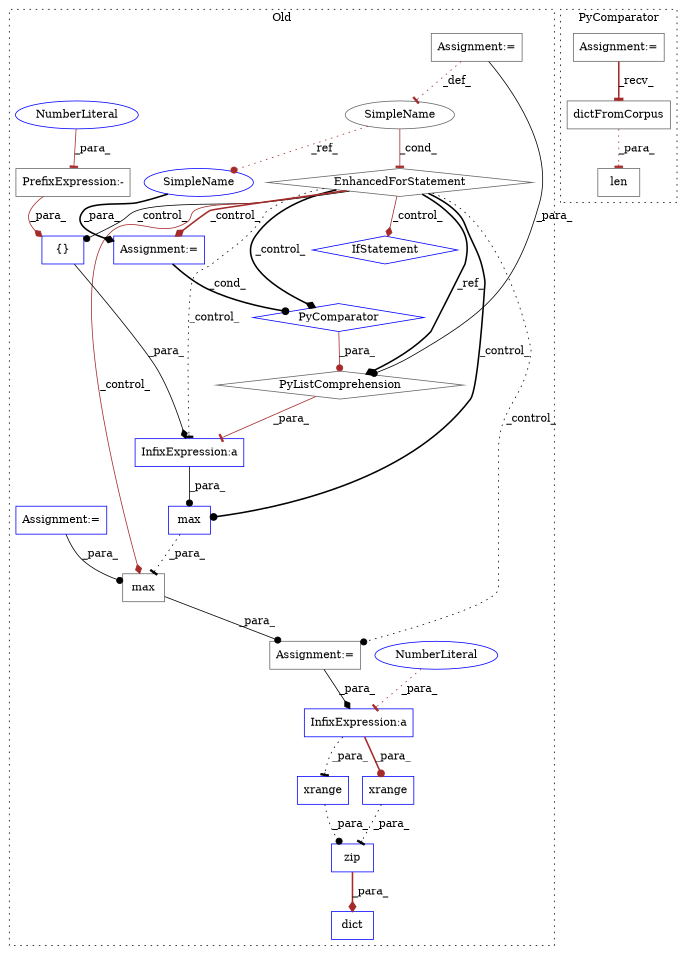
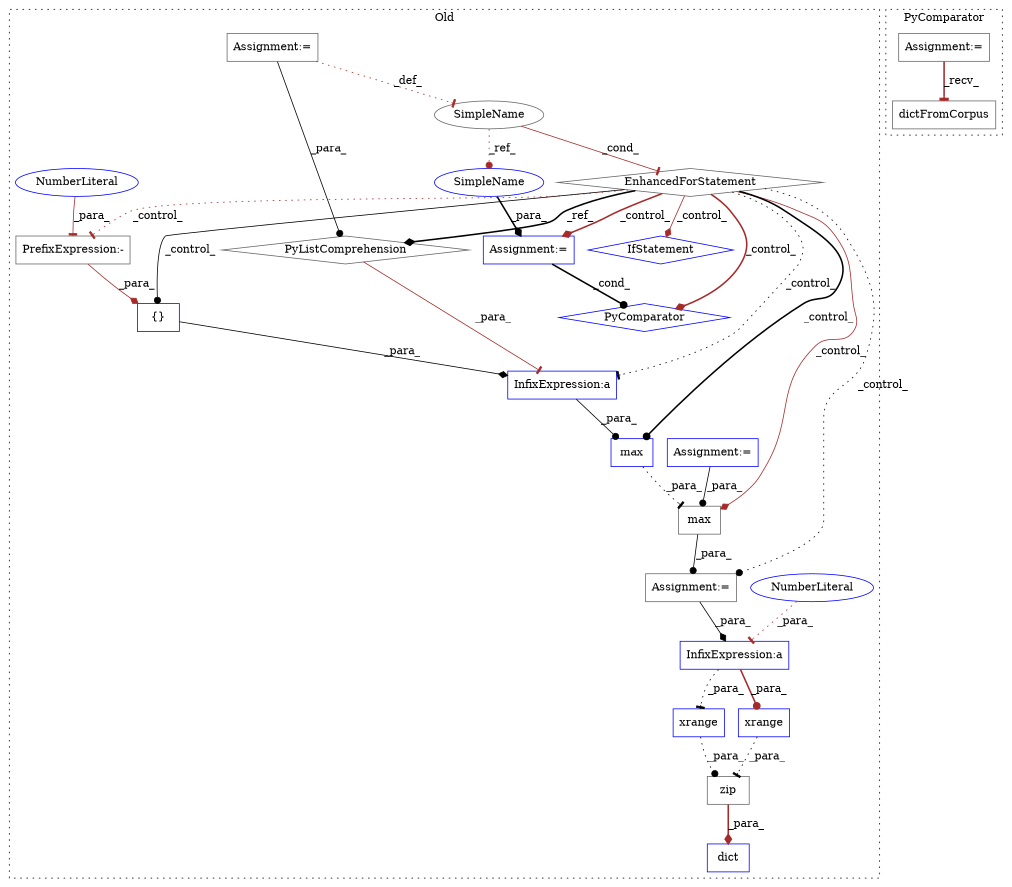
(619, 182) -> none
none -> (358, 199)
(255, 236) -> (744, 258)
(339, 348) -> none
(352, 858) -> (728, 790)
